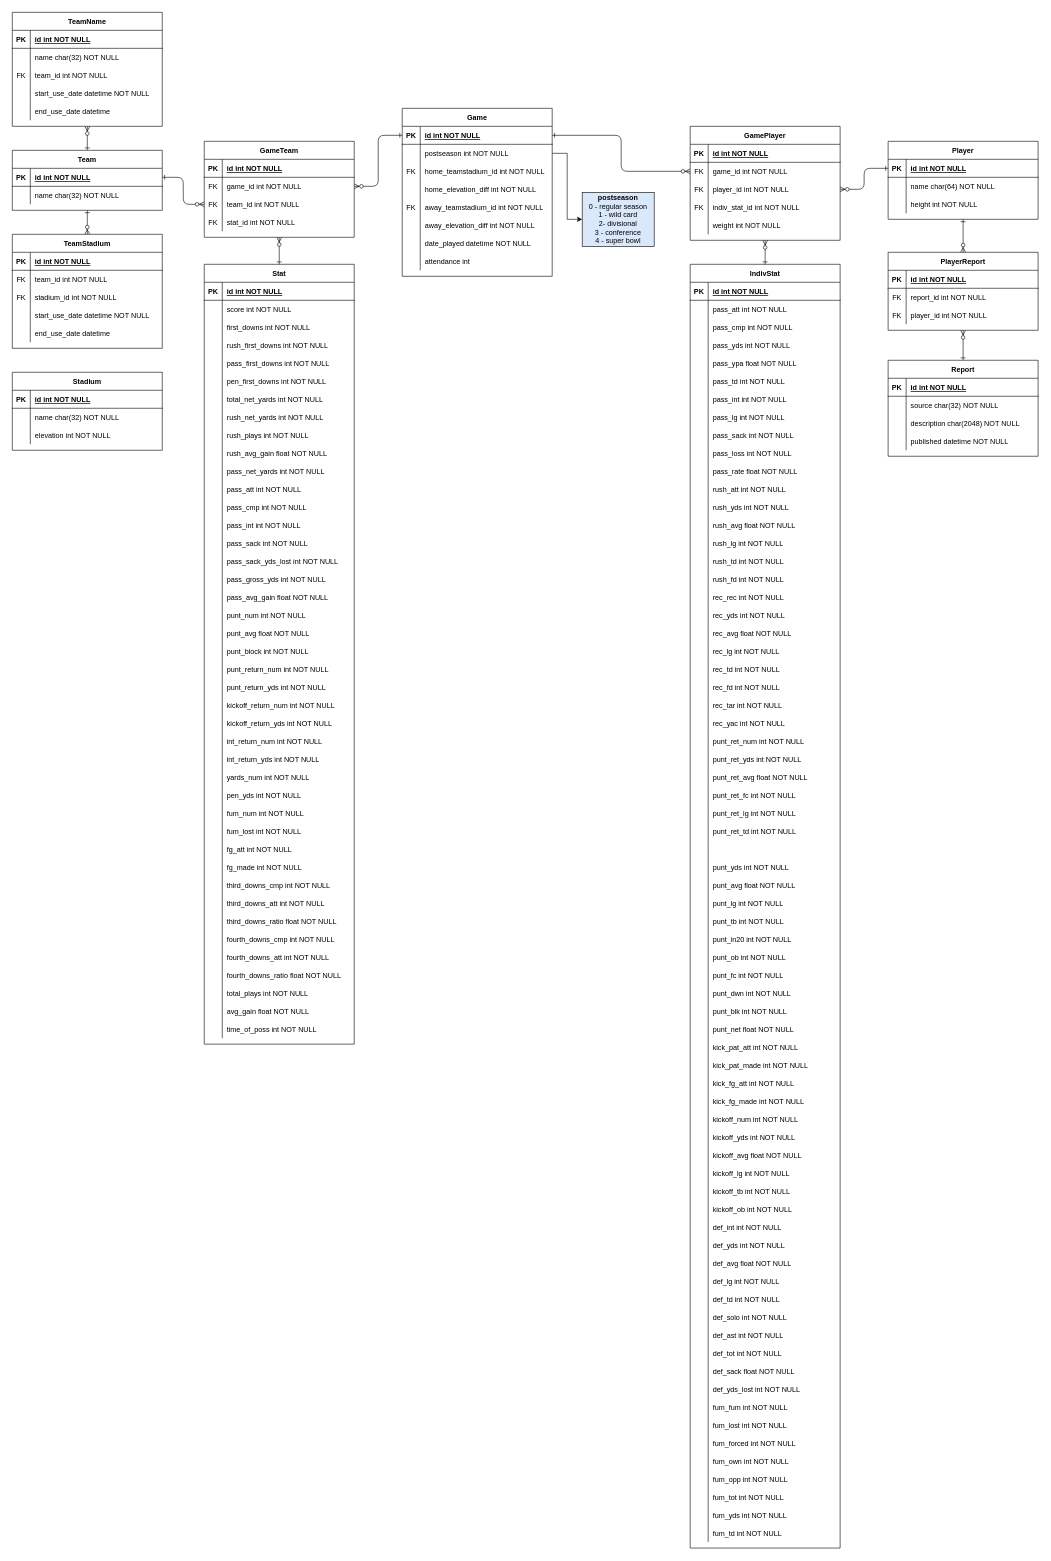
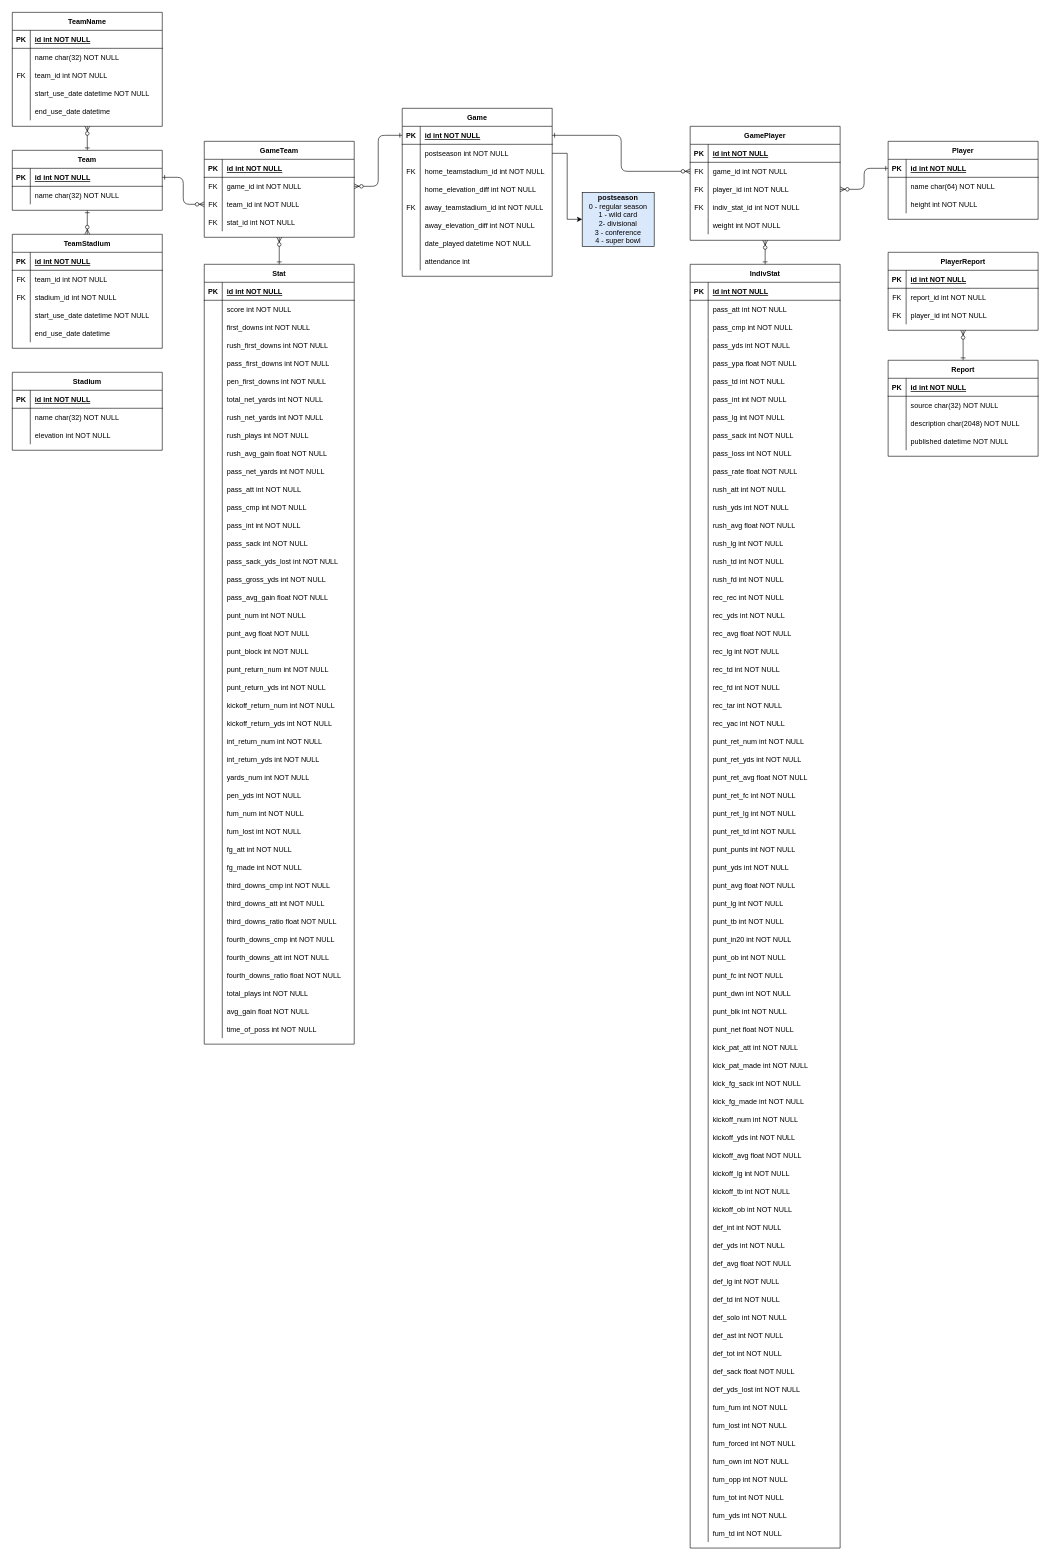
(963, 236) -> none
none -> (774, 849)
(757, 1084) -> (759, 1084)
